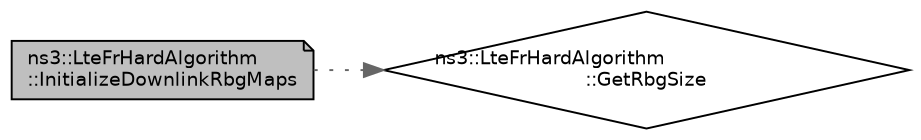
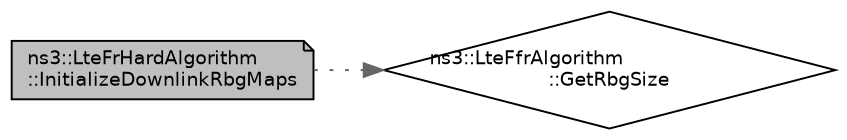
(646, 70) -> (609, 70)
